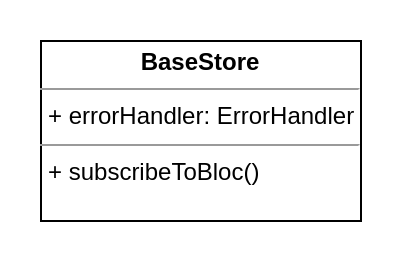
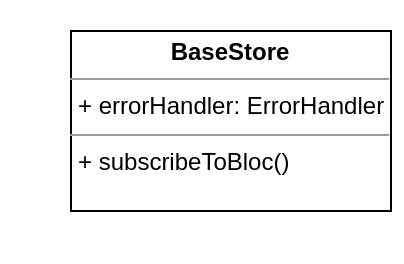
(201, 131) -> (231, 121)
